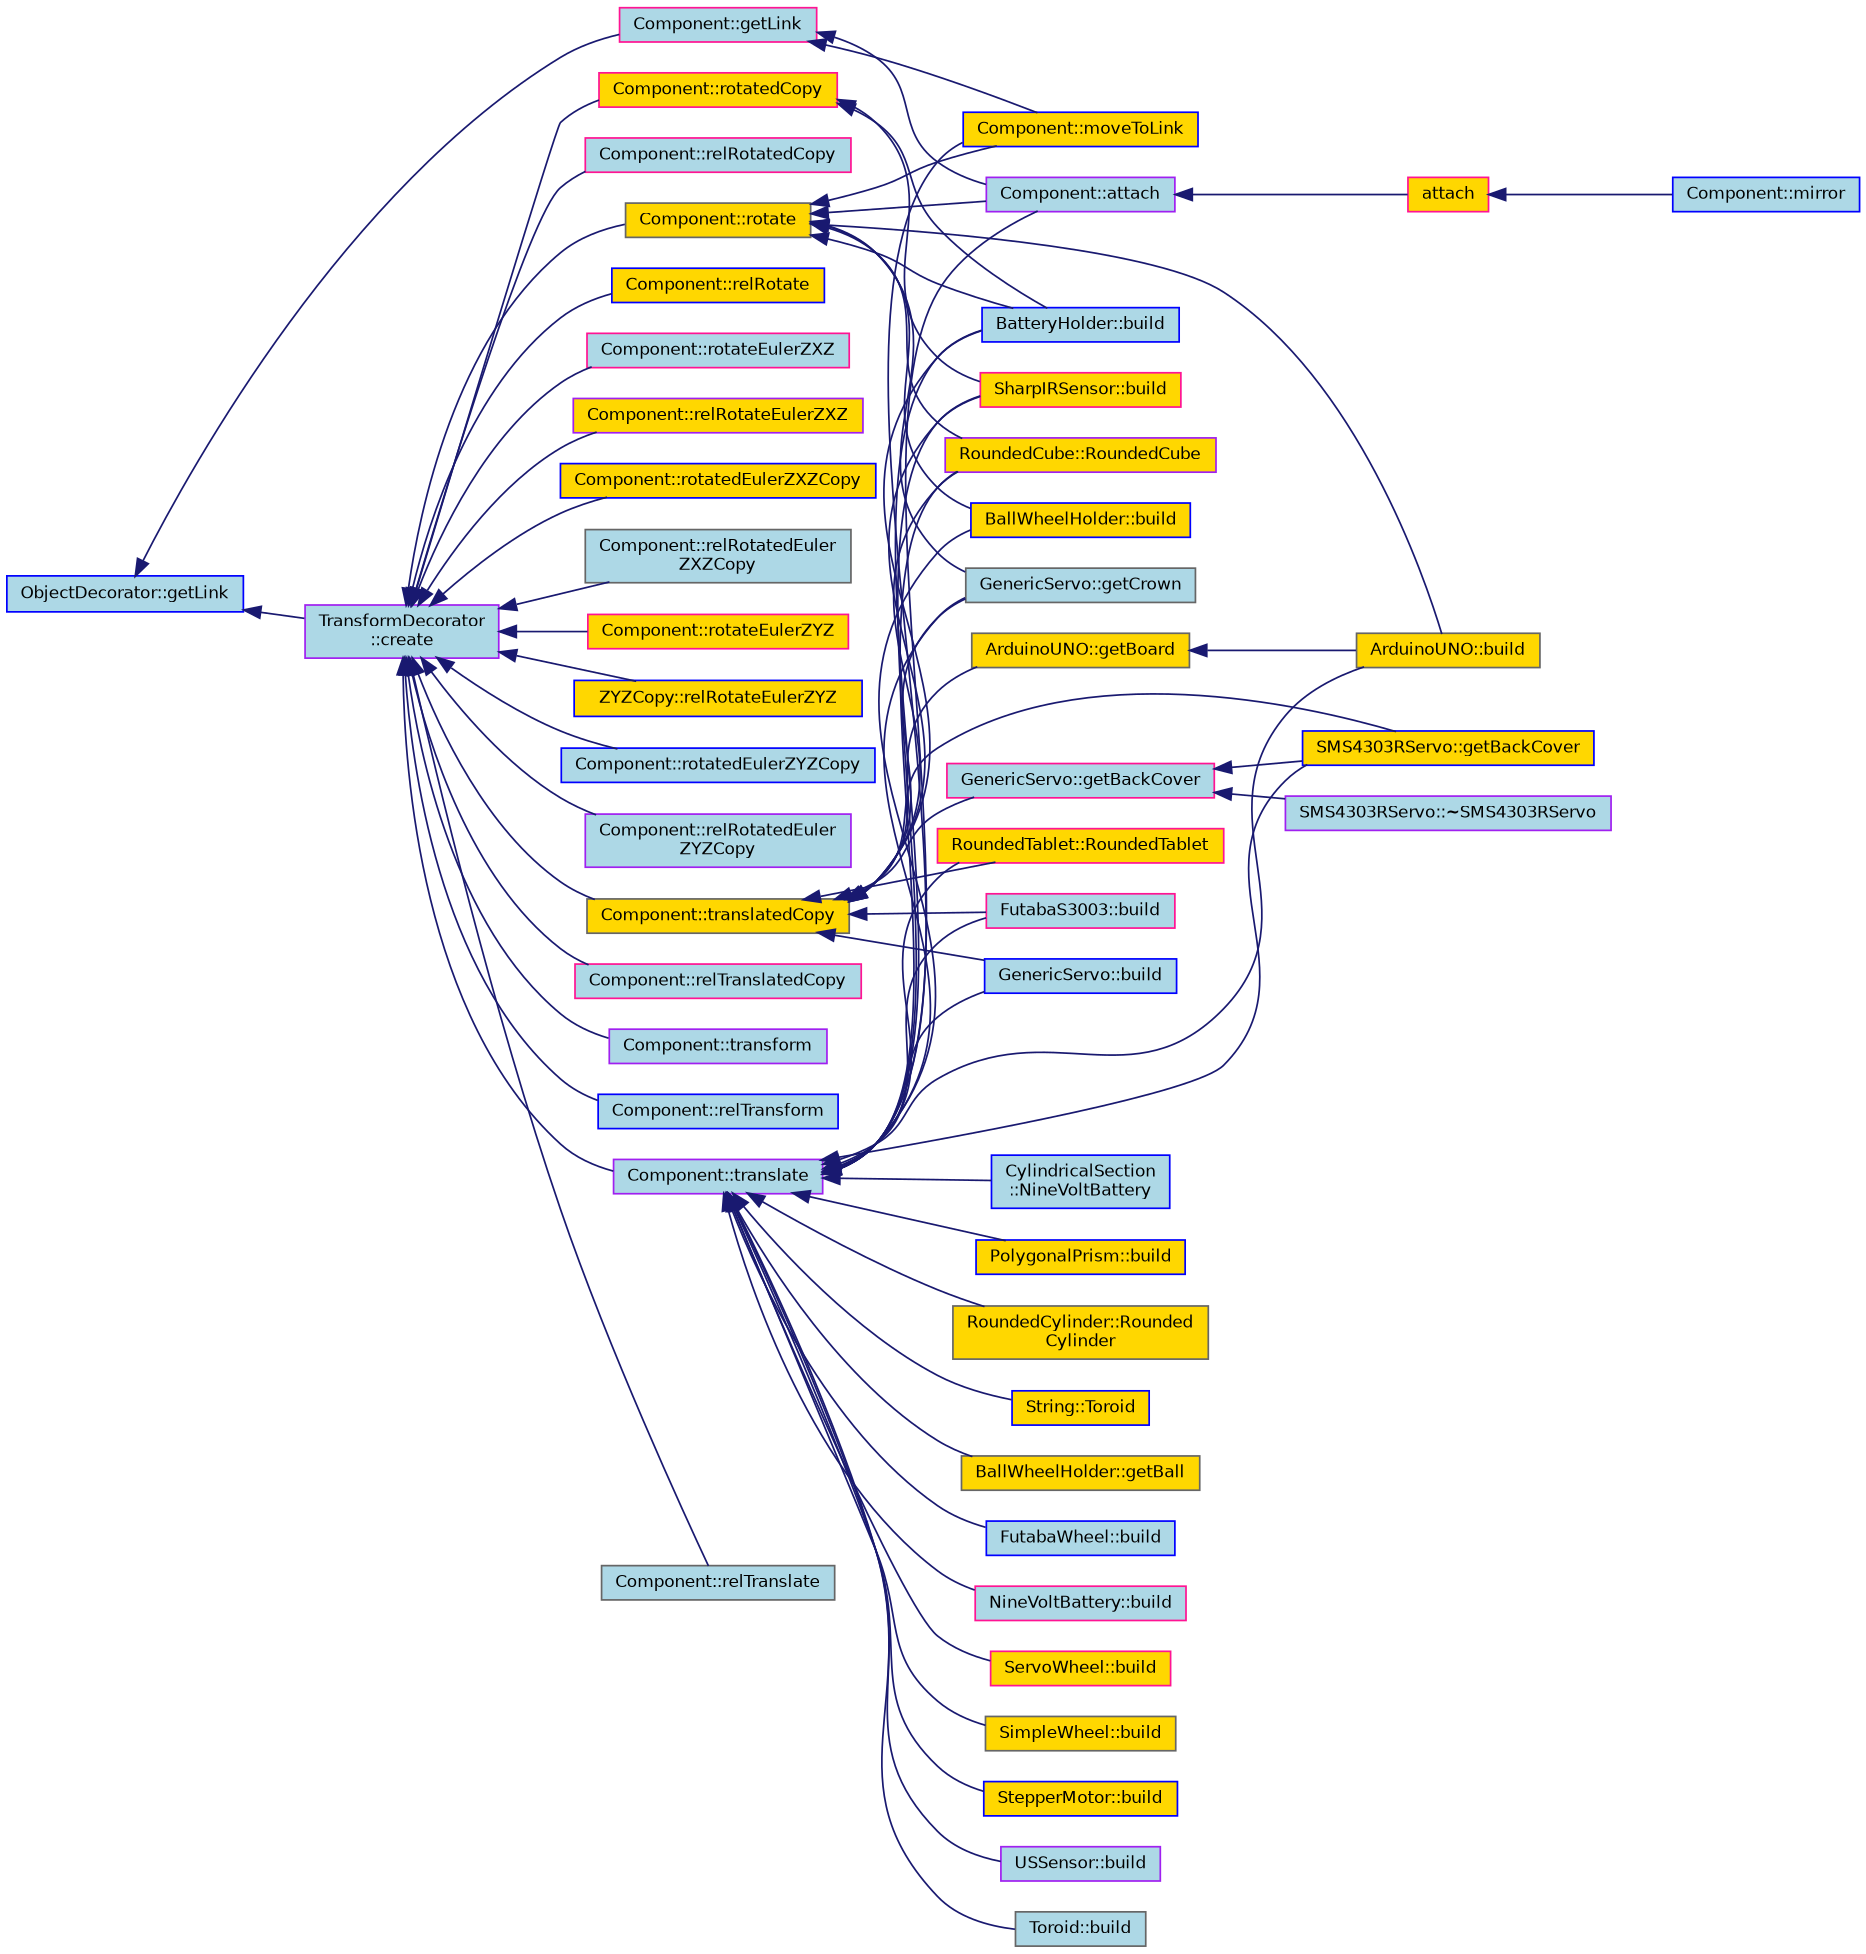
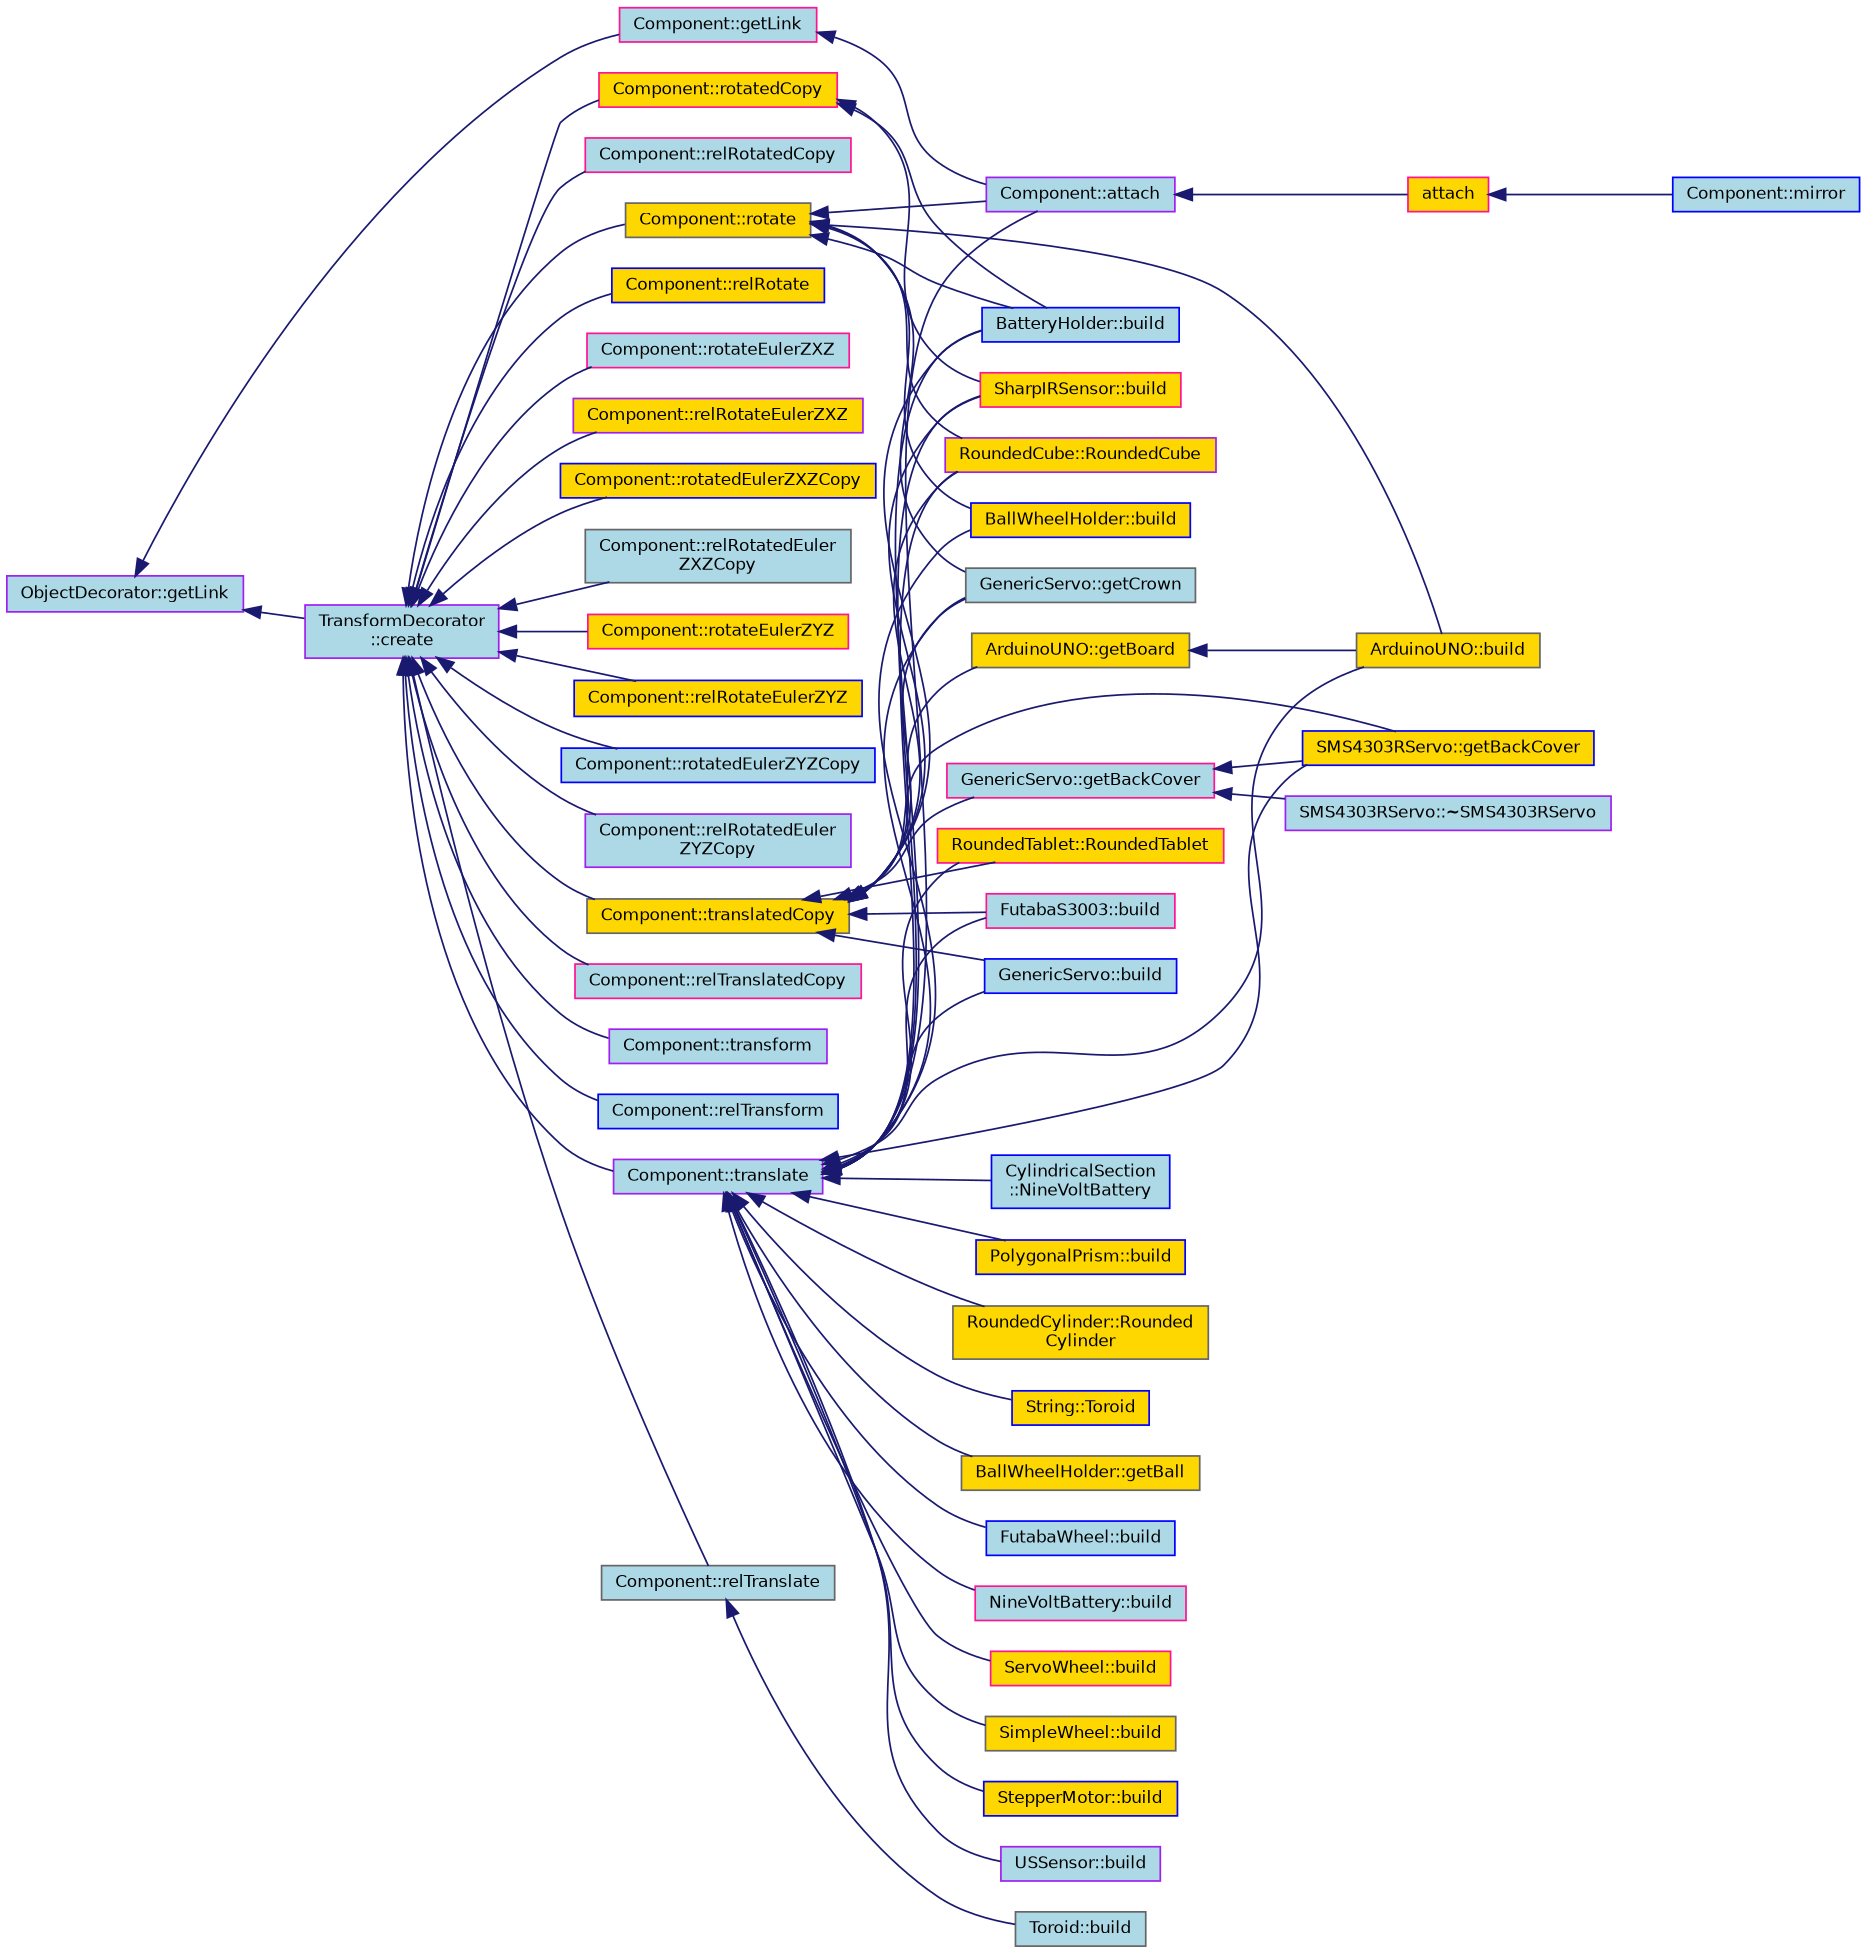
(1081, 129) -> none
(125, 594) -> (125, 594)
(718, 698) -> (718, 698)
(882, 1772) -> (842, 1803)
